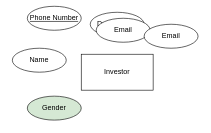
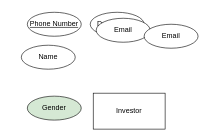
(54, 18) -> (54, 24)
(39, 60) -> (48, 57)
(117, 72) -> (129, 111)
